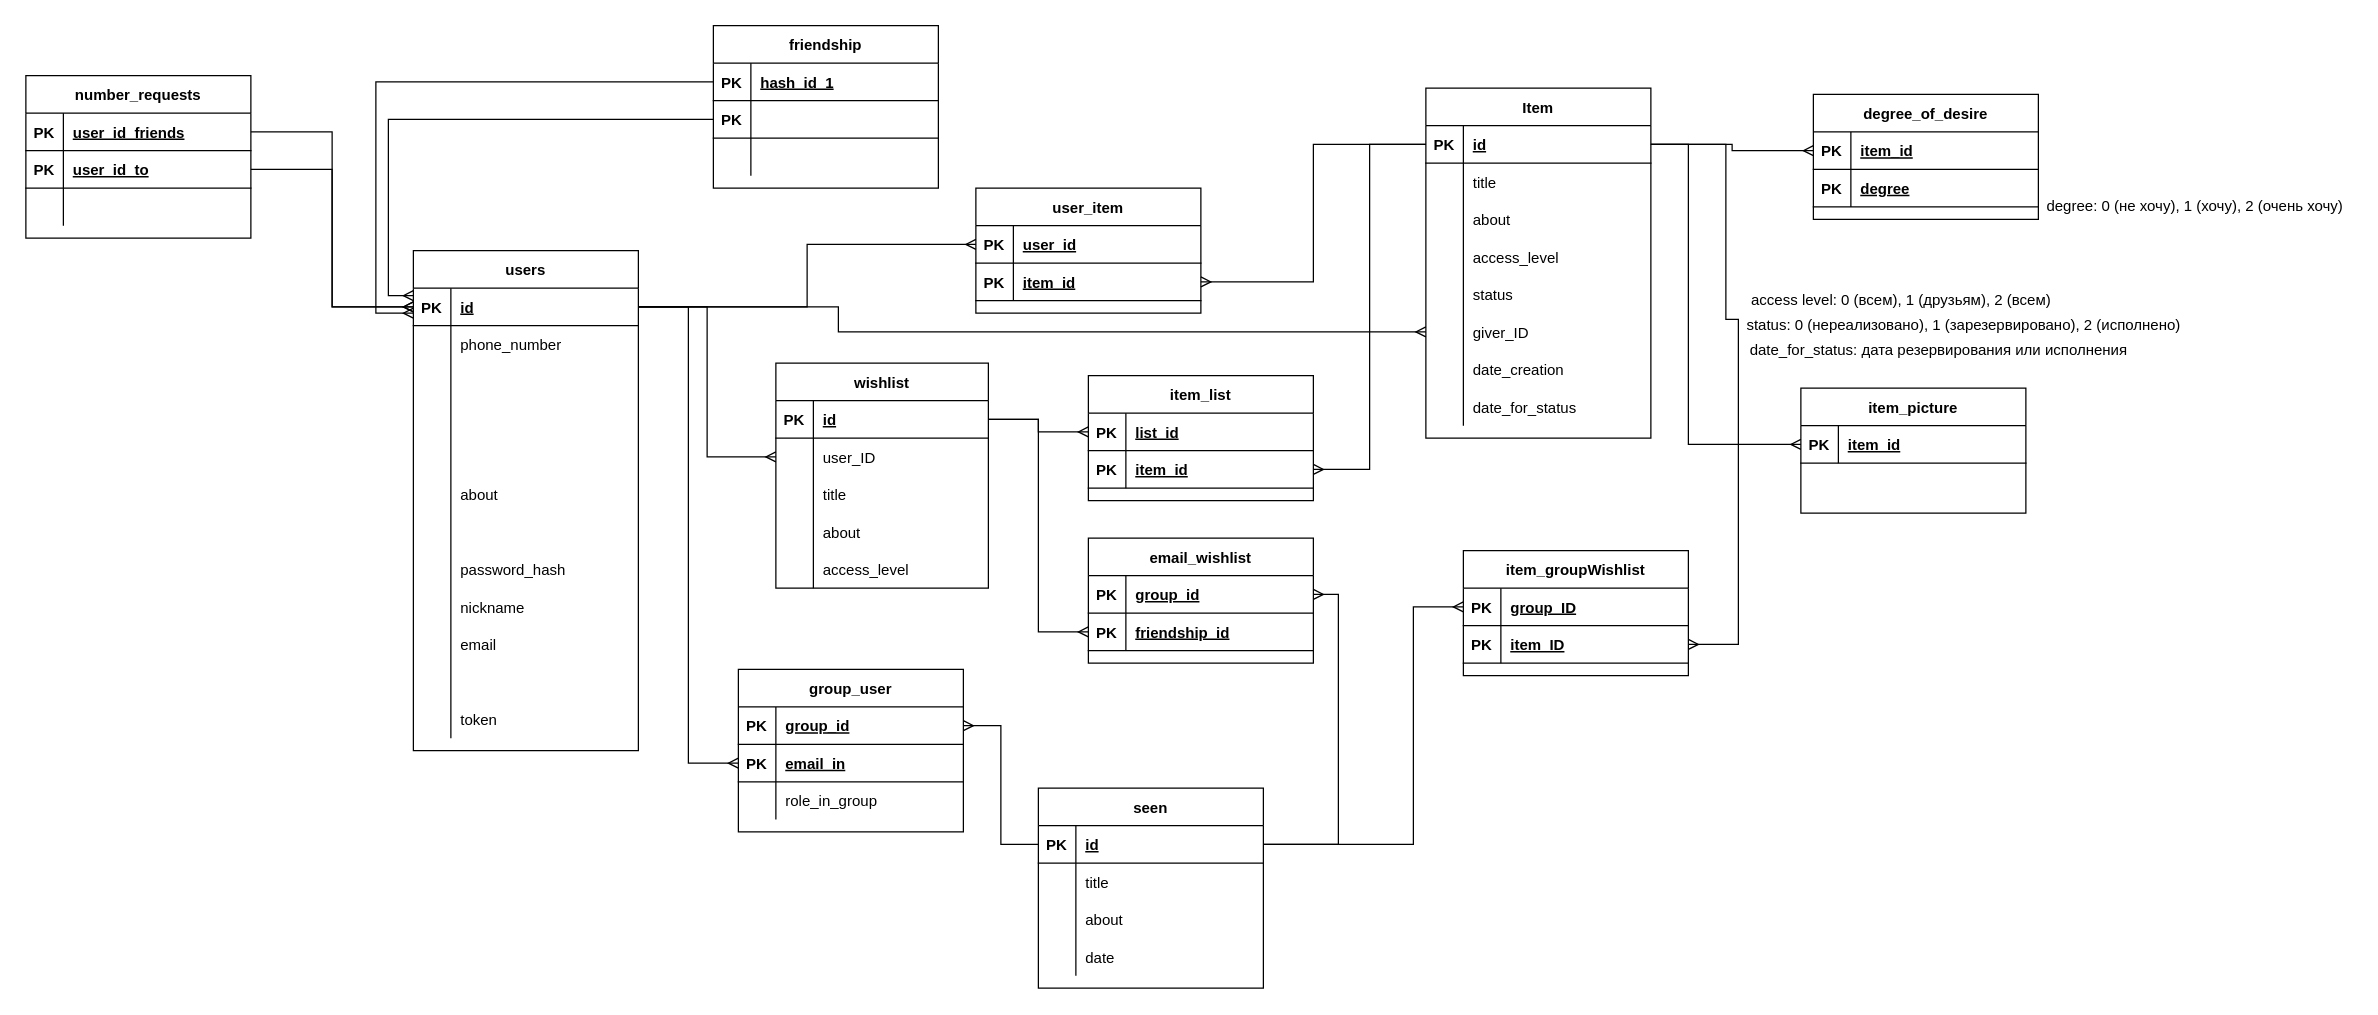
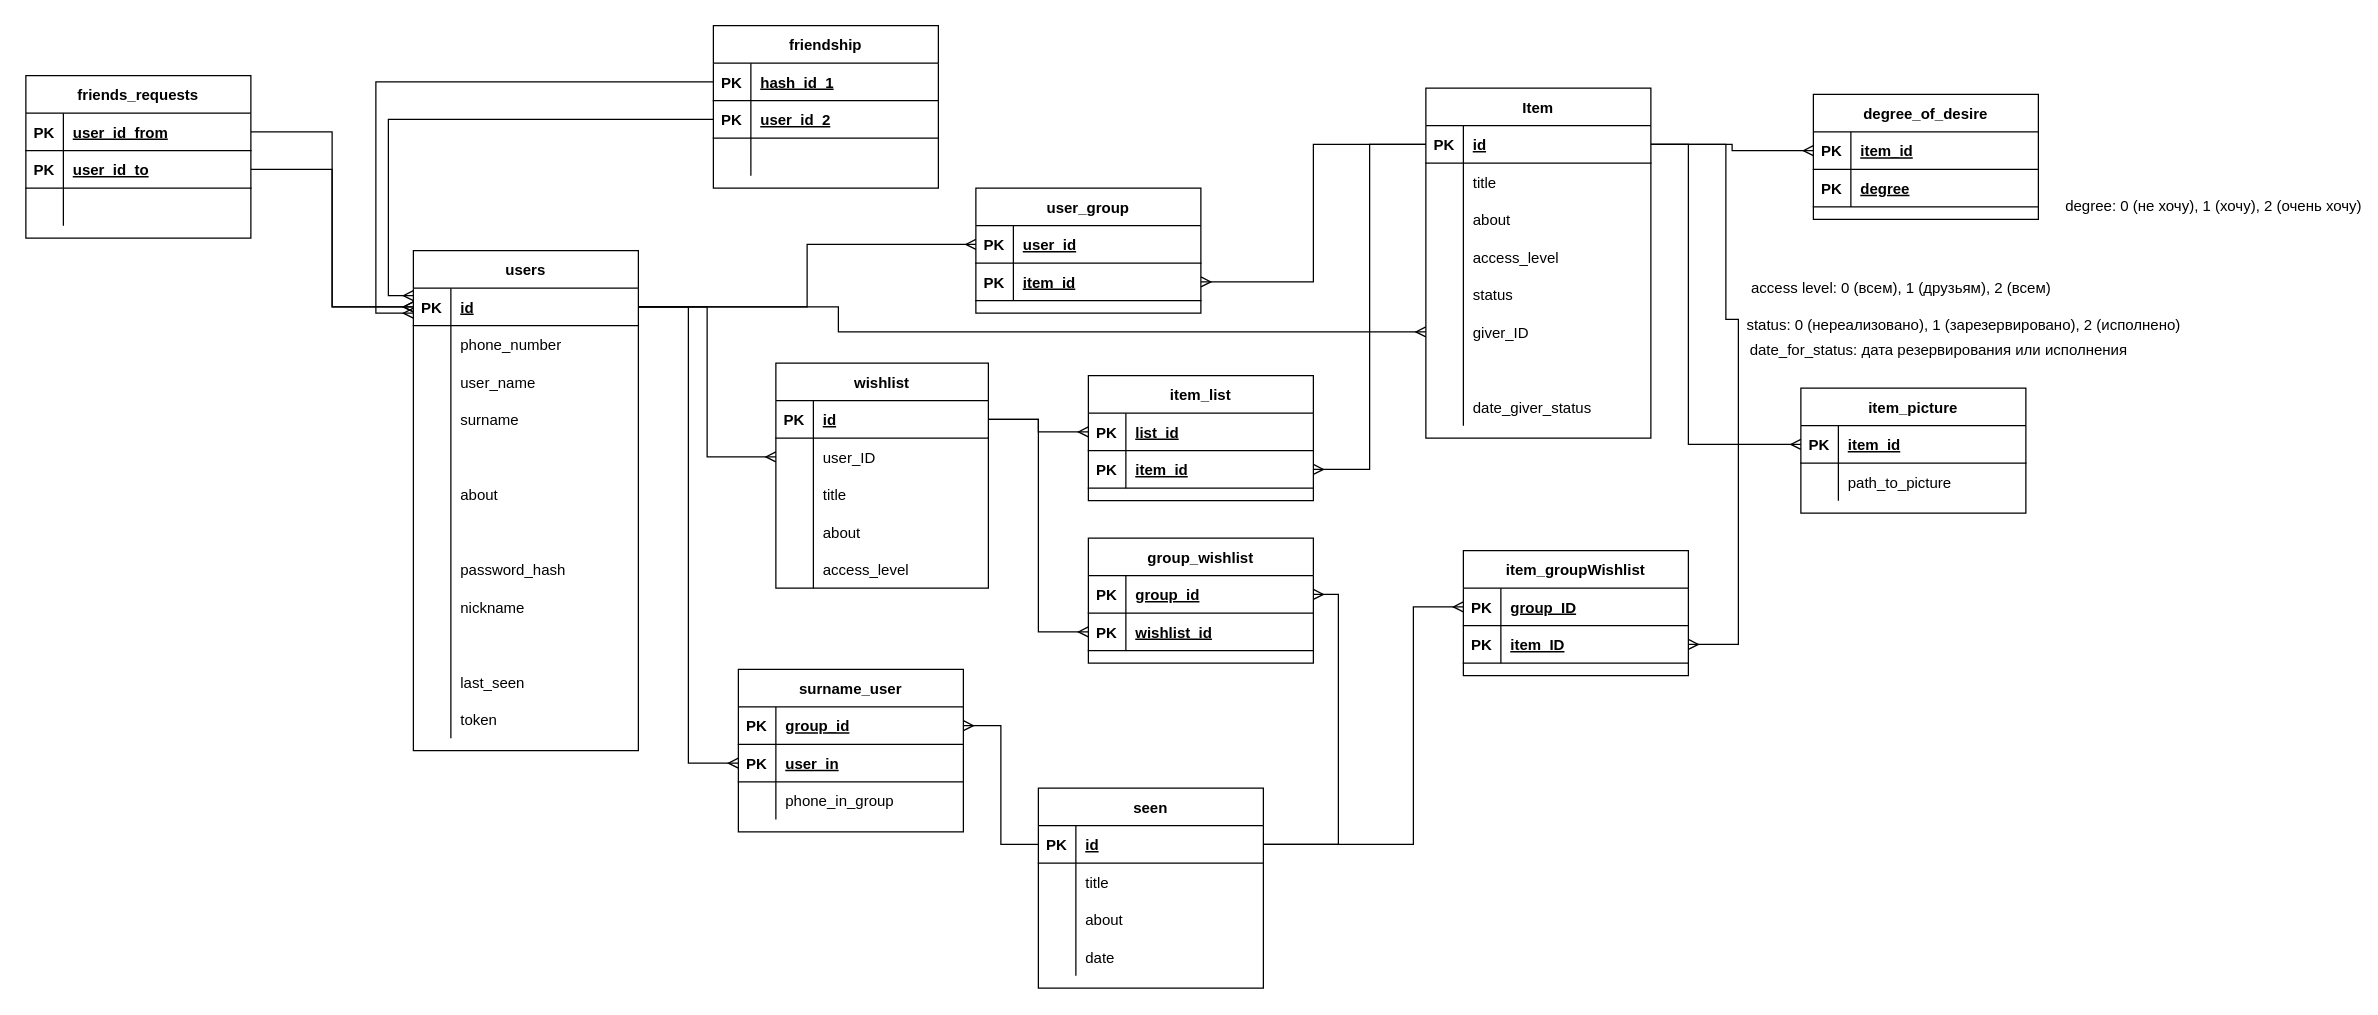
(138, 95) -> (138, 95)
none -> (844, 119)
(132, 133) -> (121, 133)
(2194, 207) -> (2213, 207)
(1088, 208) -> (1088, 208)
(1901, 301) -> (1901, 288)
(1557, 369) -> none
none -> (544, 382)
(1536, 408) -> (1542, 408)
none -> (544, 419)
none -> (1932, 482)
(1200, 558) -> (1200, 558)
(1184, 633) -> (1173, 633)
(544, 644) -> none
none -> (544, 682)
(850, 689) -> (850, 689)
(813, 764) -> (812, 764)
(836, 801) -> (842, 801)
